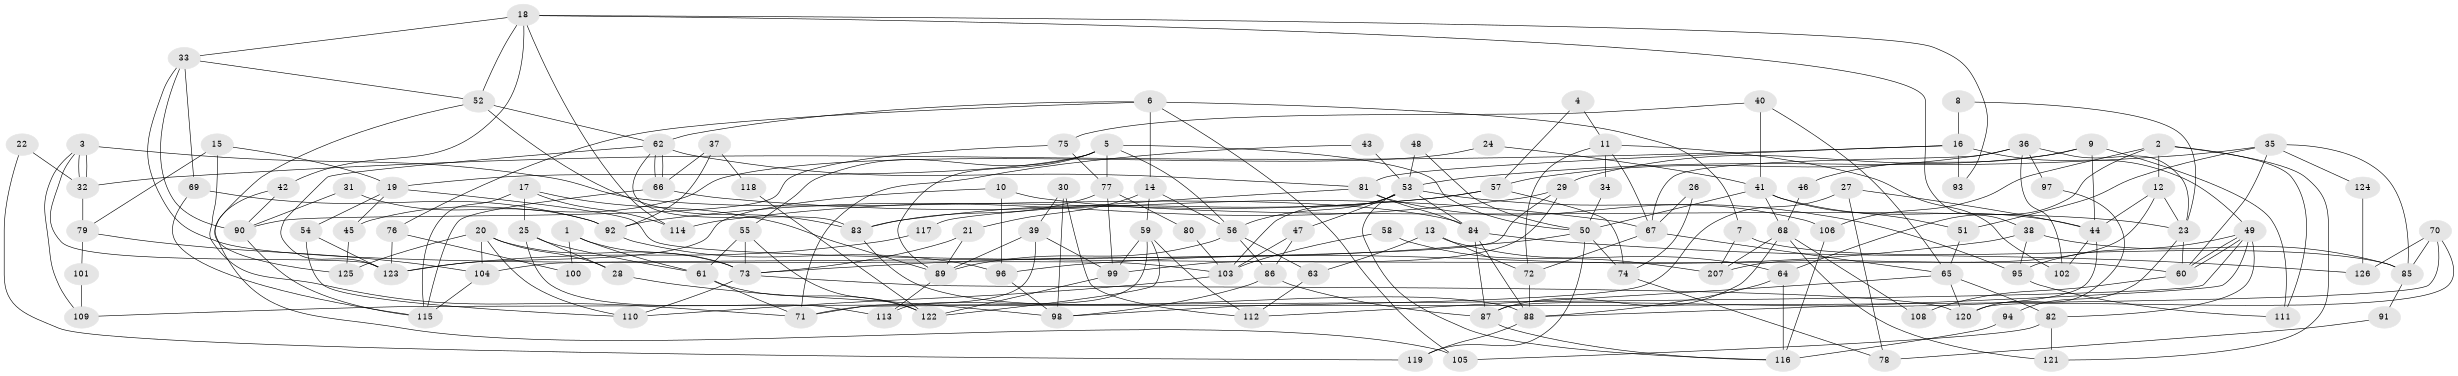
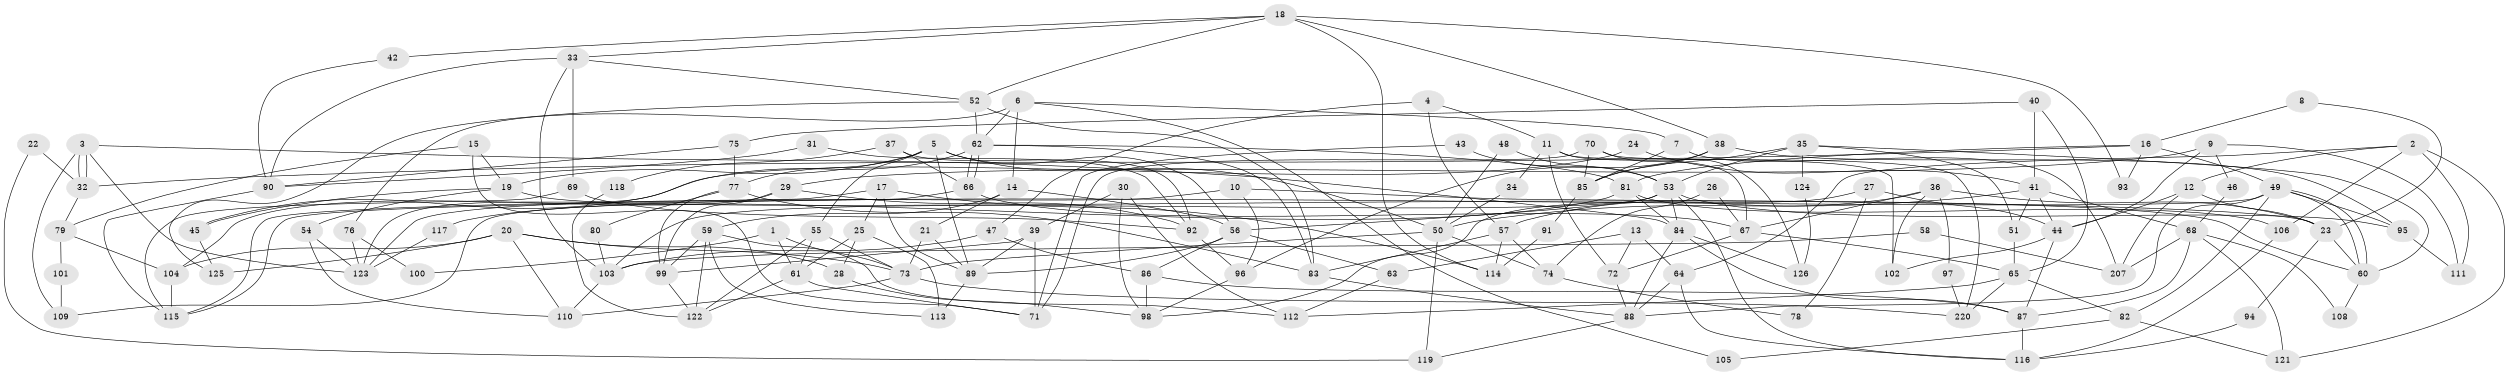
(1338, 217) -> (1207, 129)
(1964, 317) -> (1963, 317)
(777, 338) -> none
(2135, 342) -> (1516, 256)
